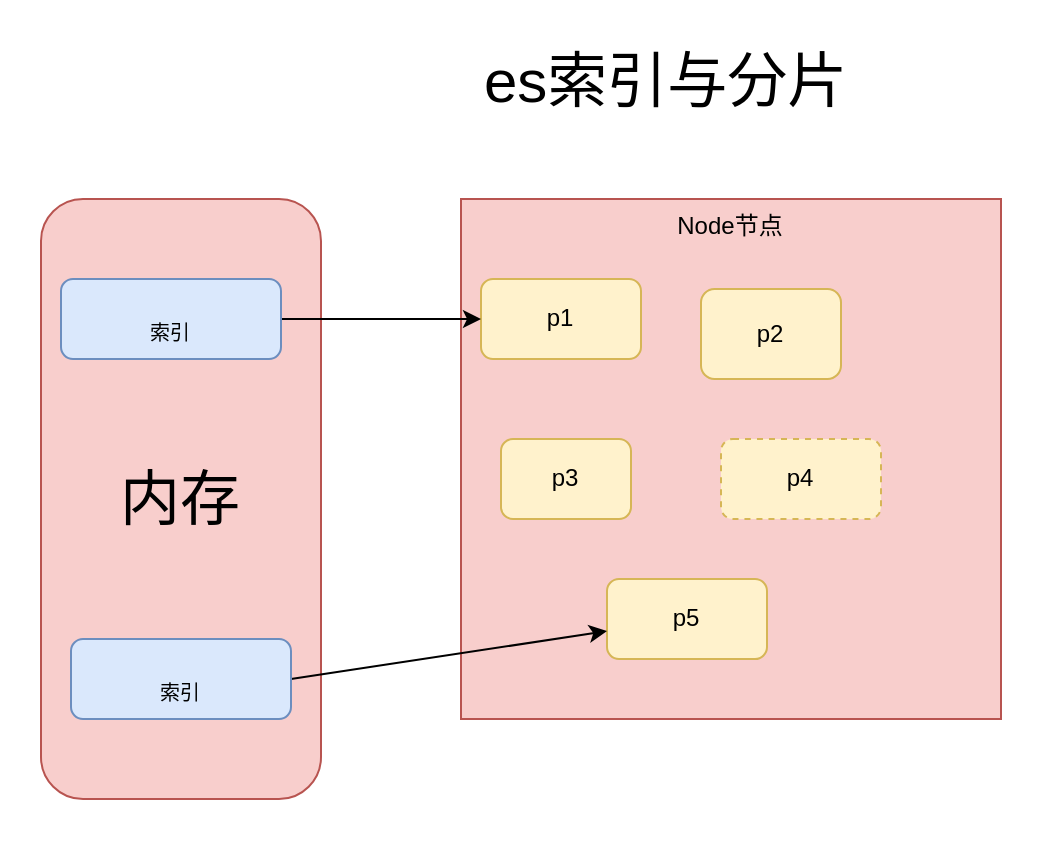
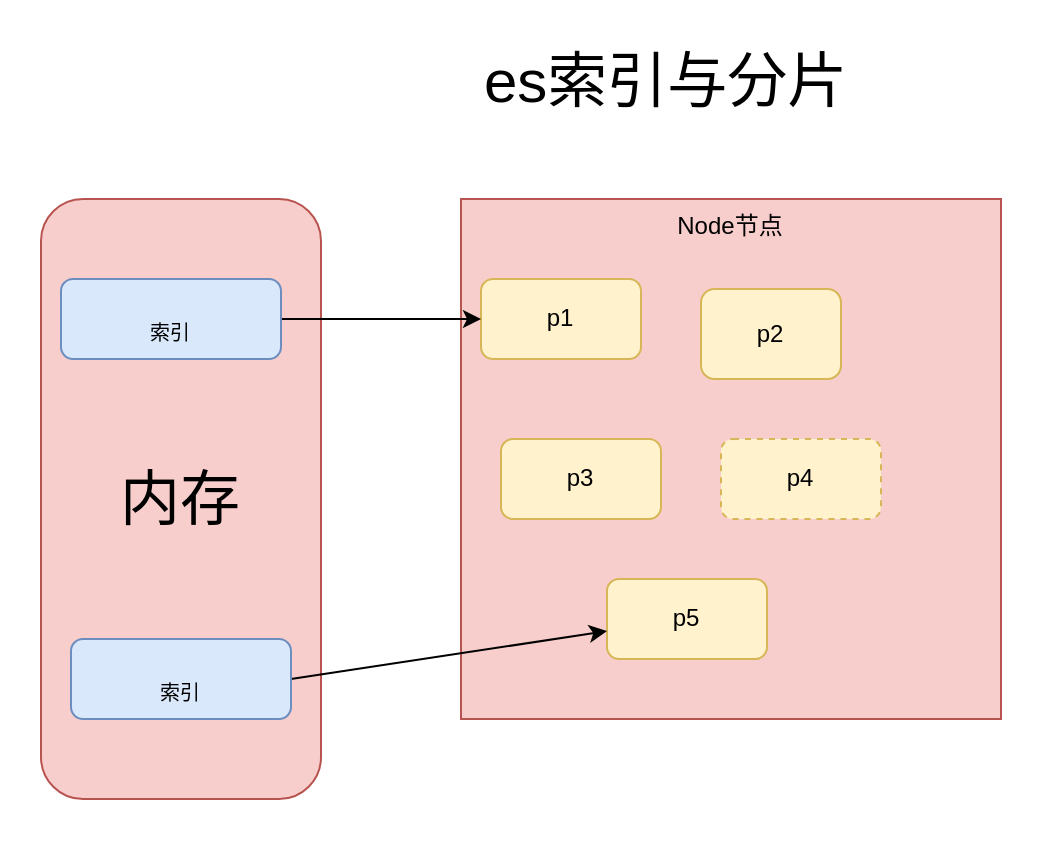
(566, 479) -> (581, 479)
